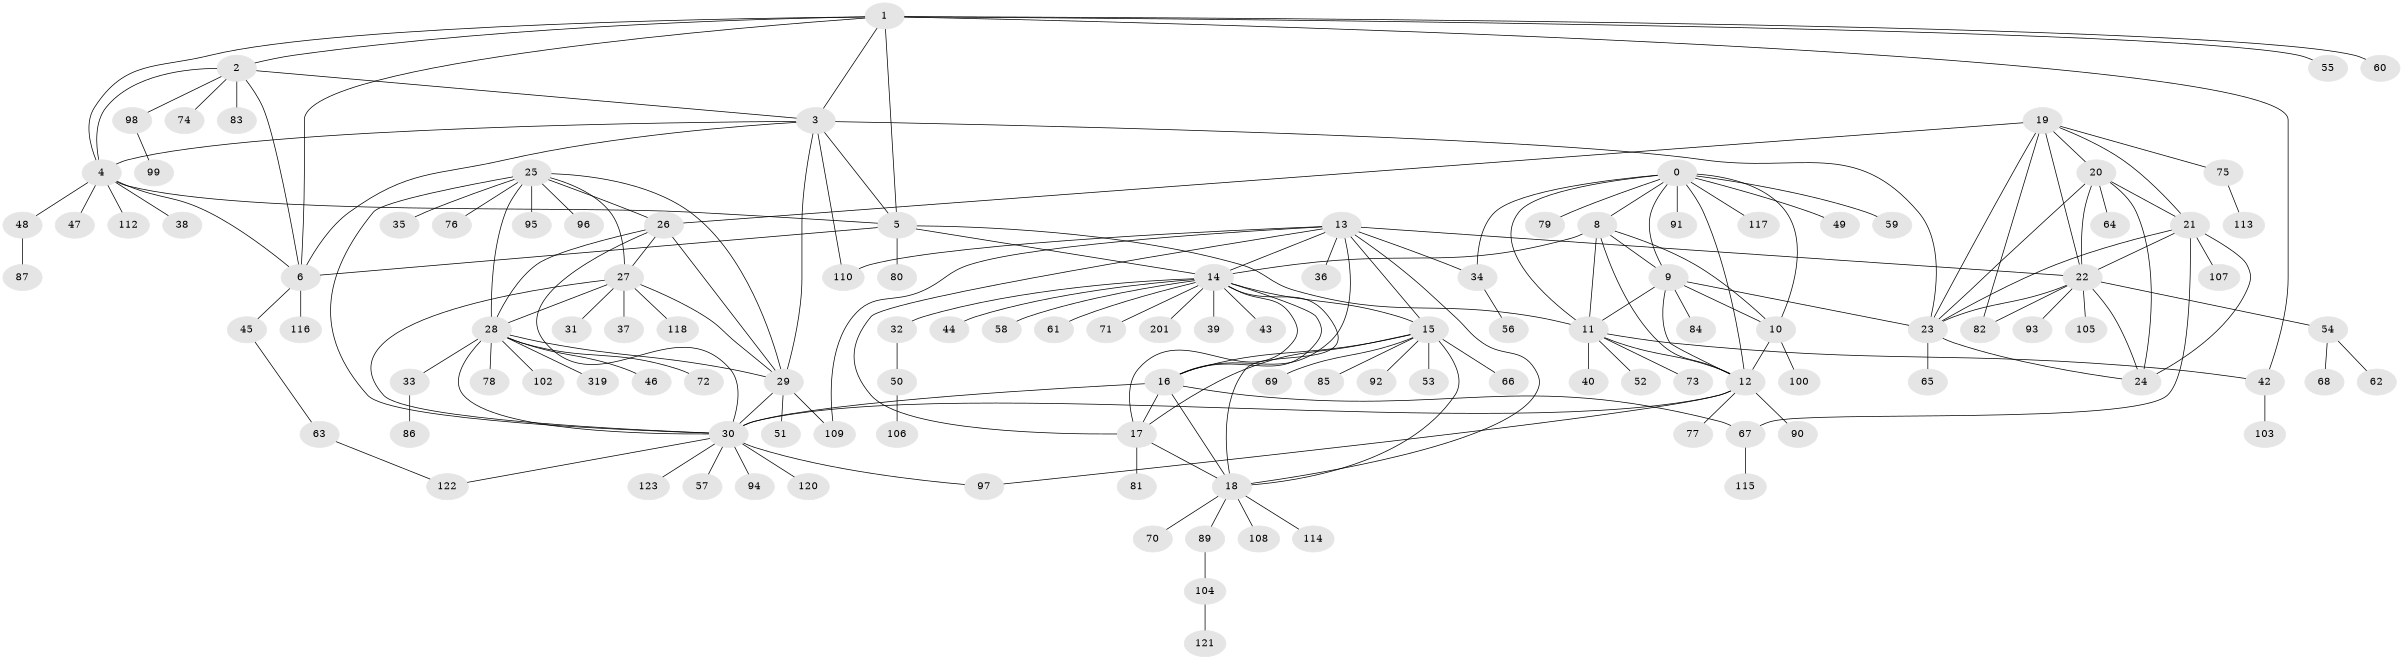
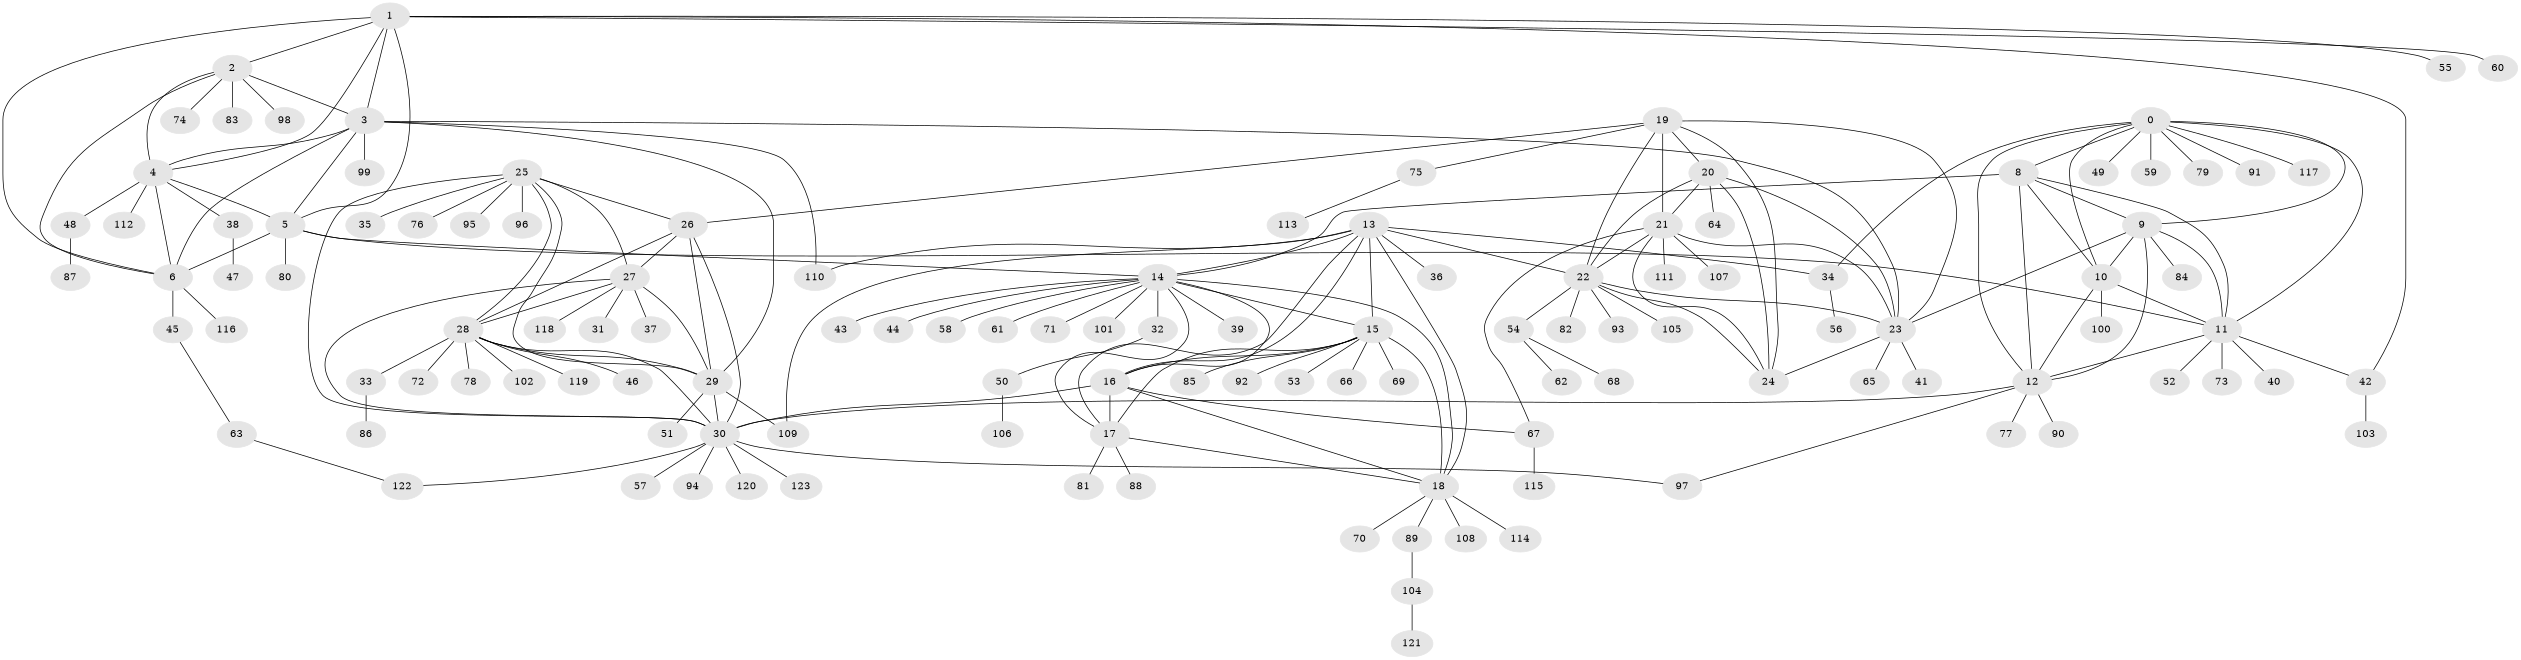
(143, 147) -> (365, 147)
(88, 199) -> (233, 255)
(2011, 225) -> (1772, 228)
none -> (1665, 277)
none -> (2162, 304)
(1160, 330) -> (1104, 330)
(598, 382) -> (579, 382)
none -> (1922, 382)
none -> (1136, 487)
